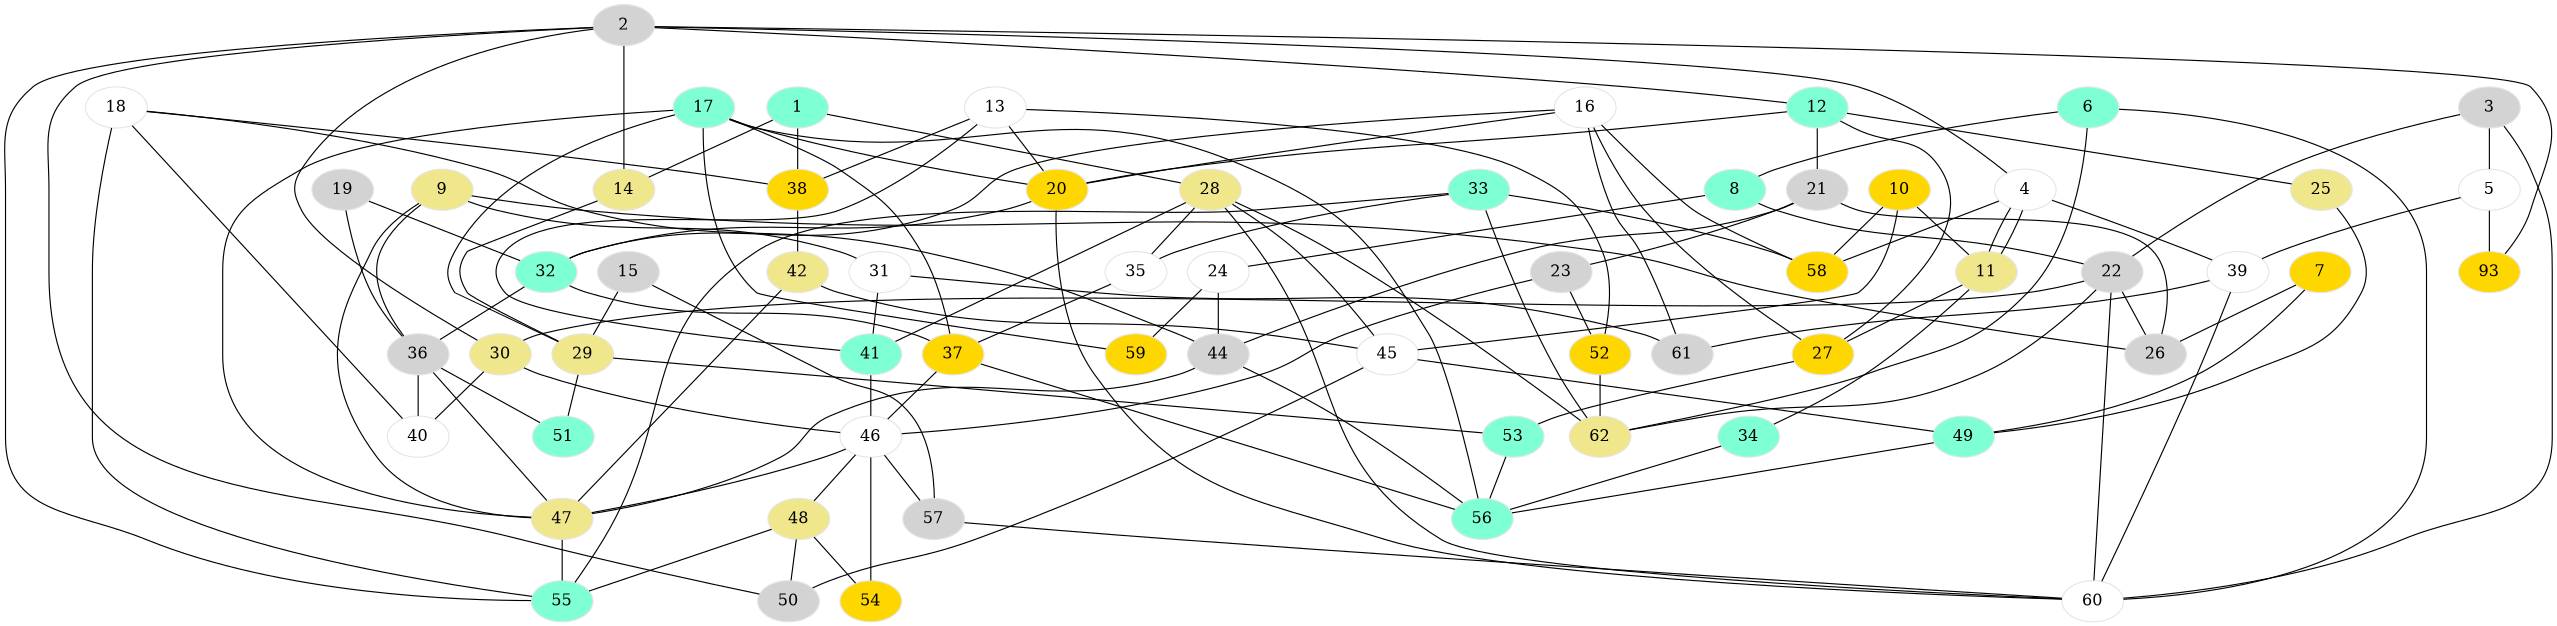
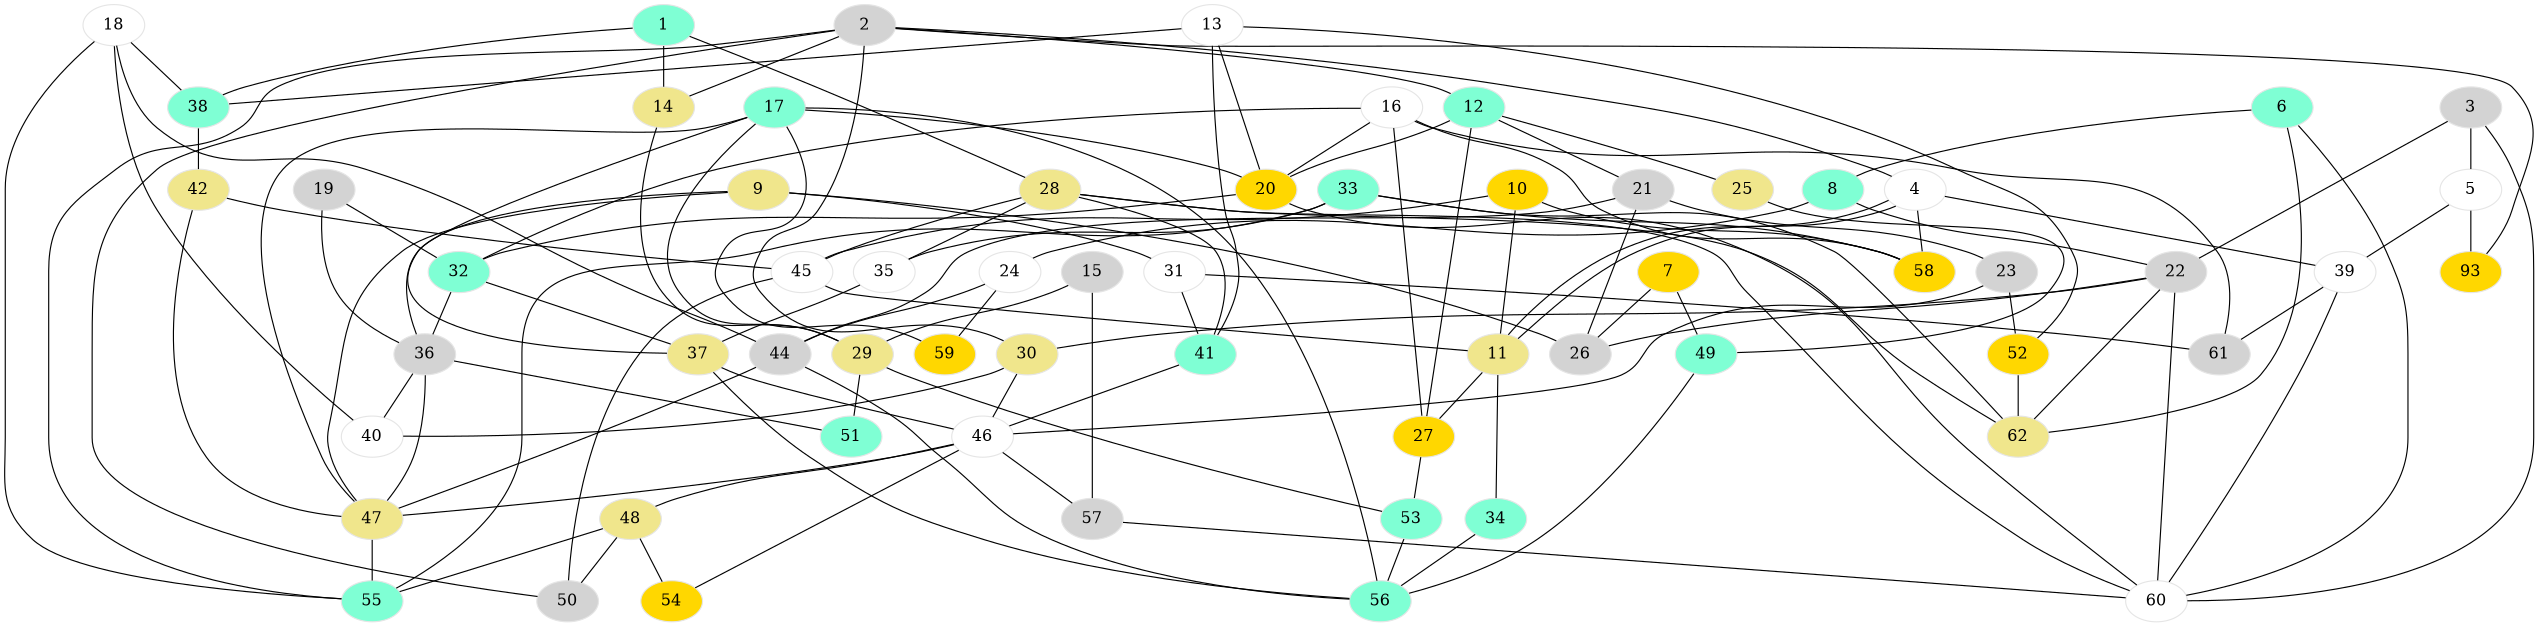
(798, 190) -> (198, 107)
(953, 354) -> (698, 354)
(1676, 396) -> (1146, 323)
